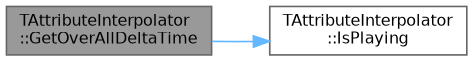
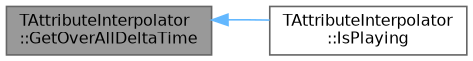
(232, 42) -> (249, 20)
